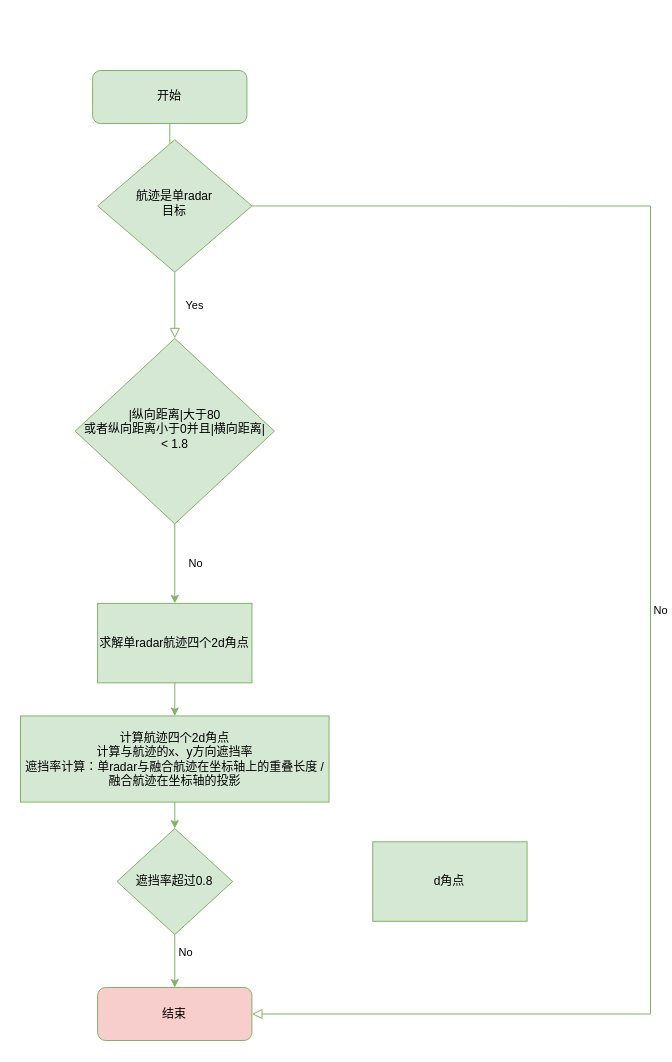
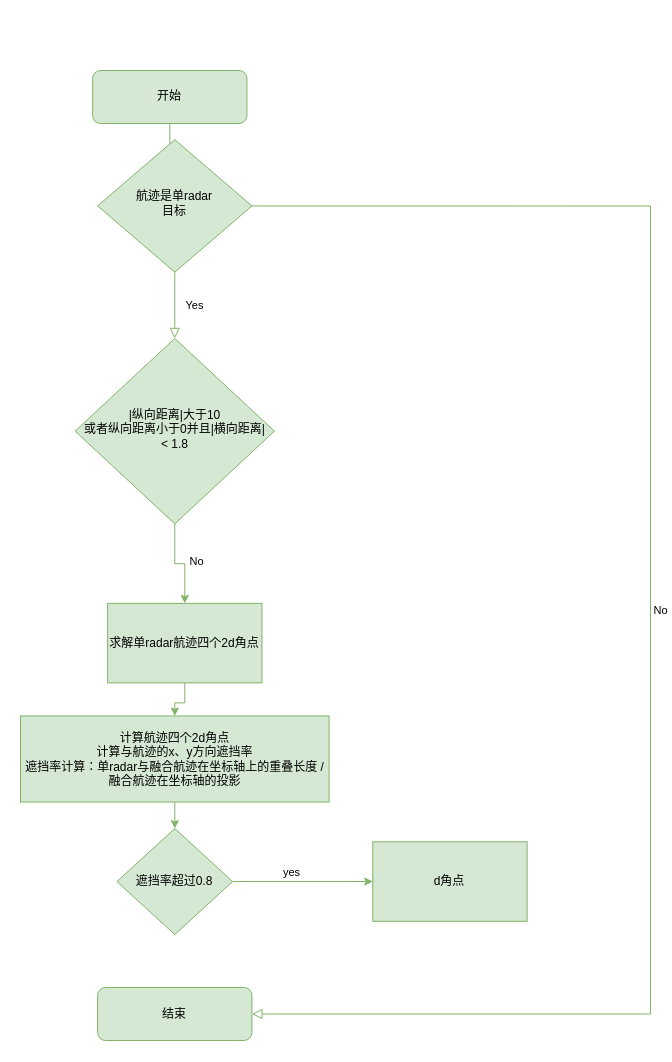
(175, 430) -> (175, 430)
(175, 643) -> (185, 643)
none -> (299, 882)
(175, 958) -> none
(175, 1014) -> (175, 1014)
